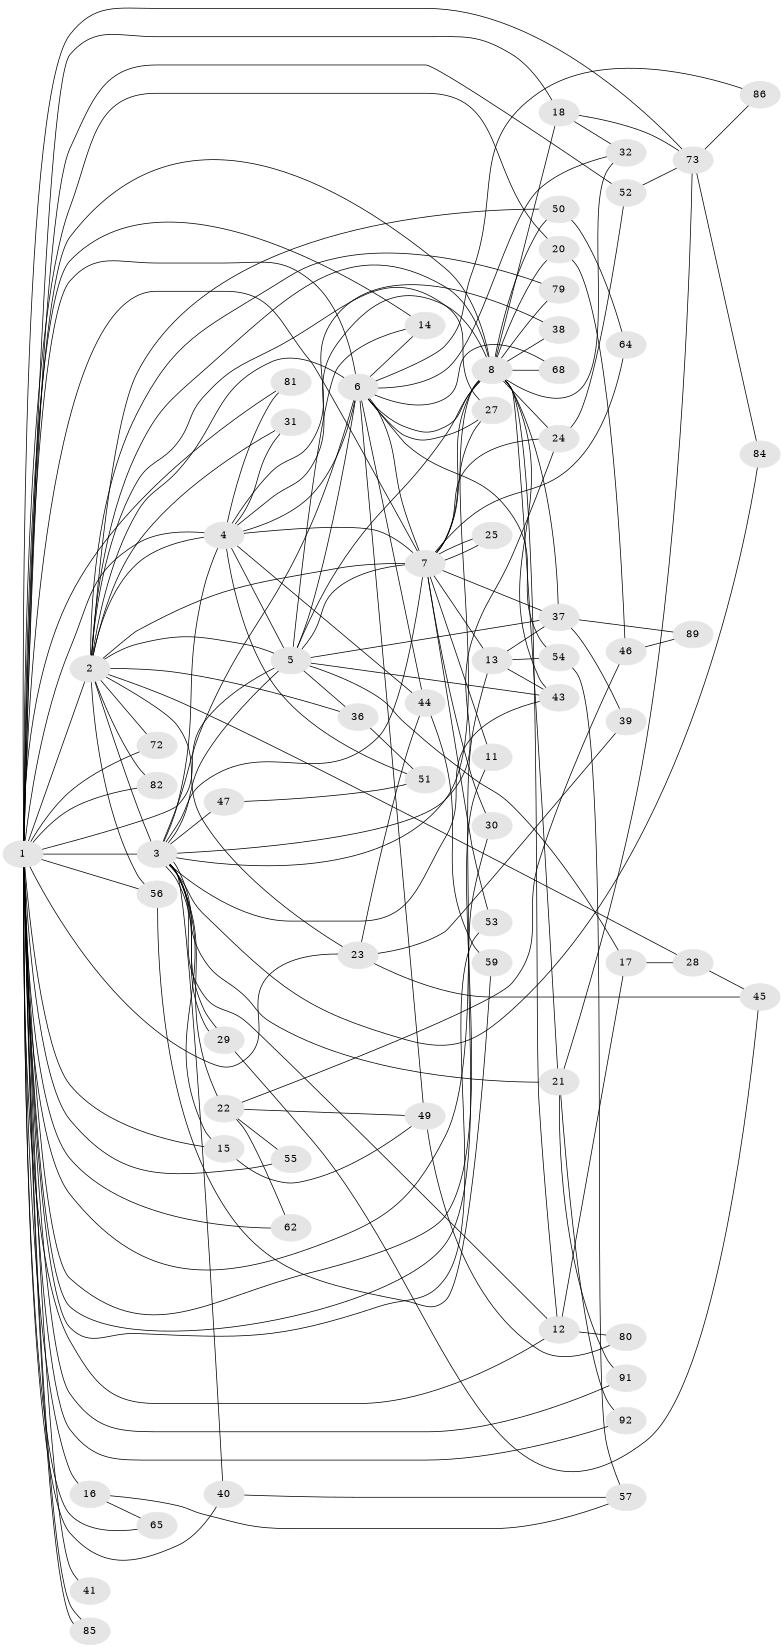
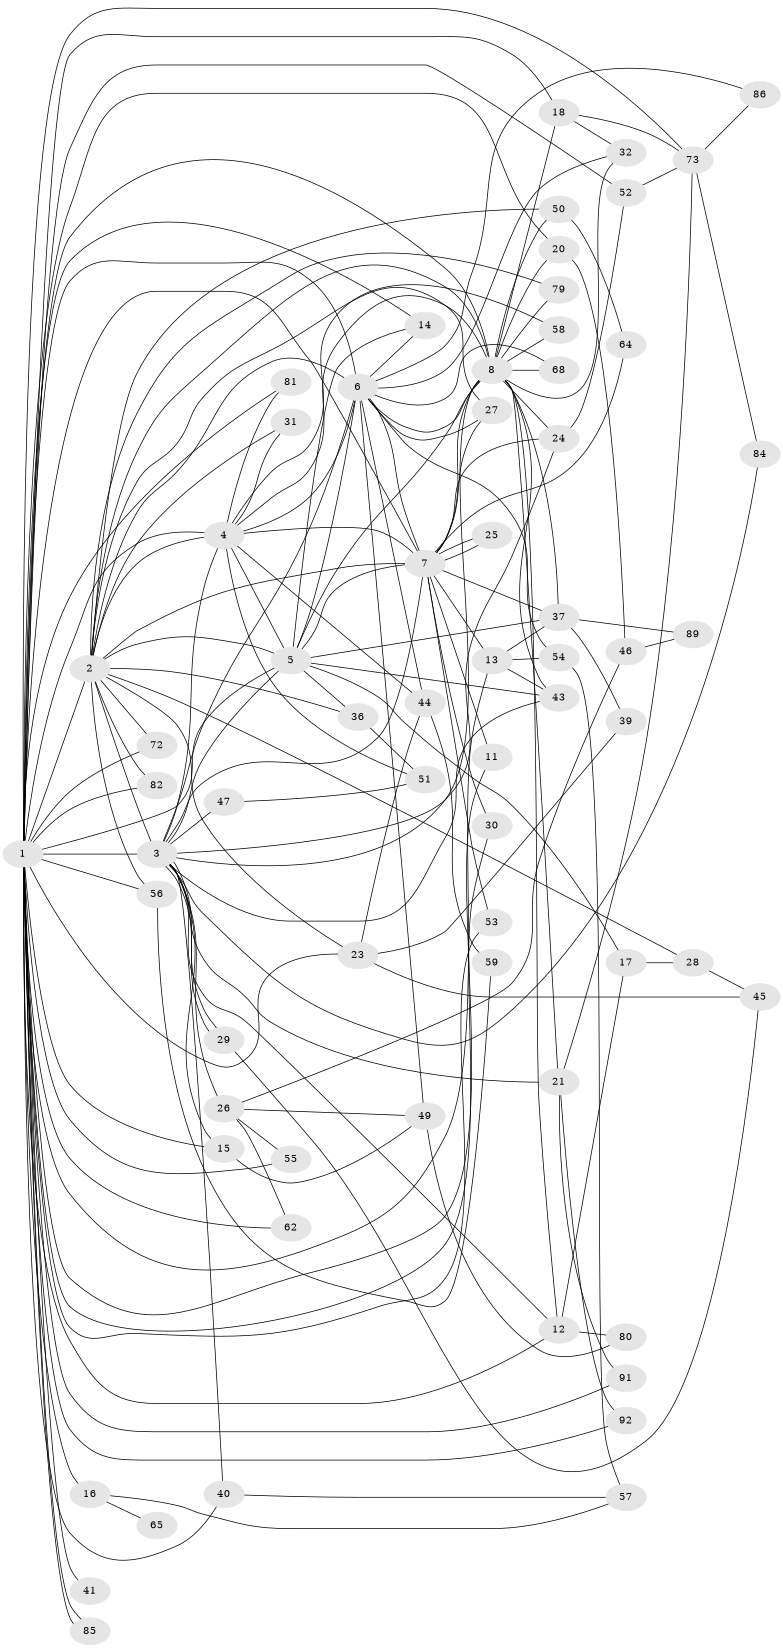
(559, 330) -> (559, 330)
(224, 1109) -> (224, 1109)
(31, 1229) -> none
